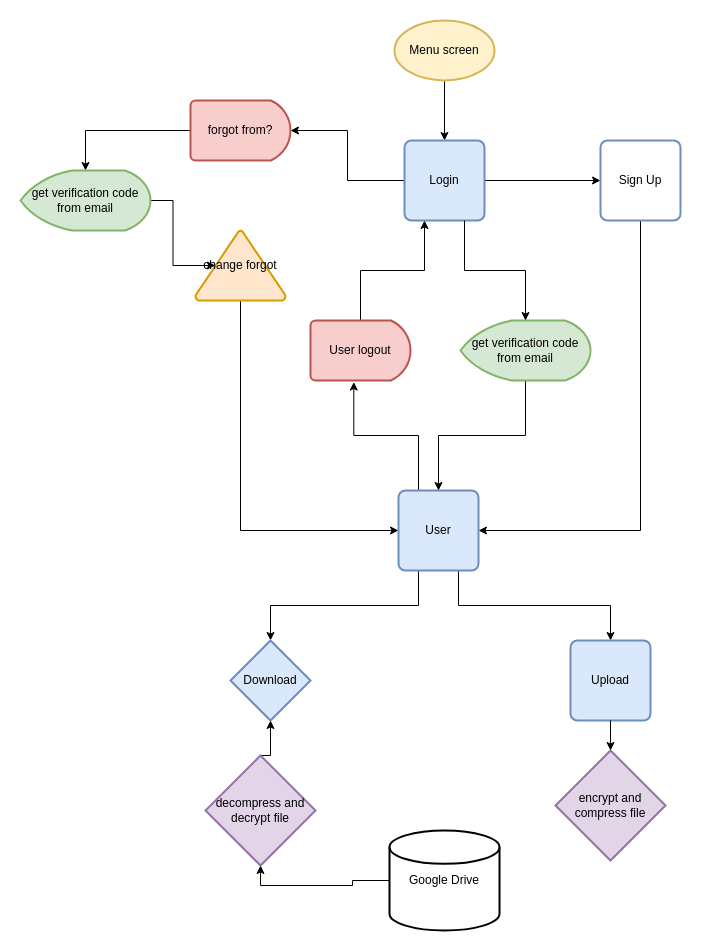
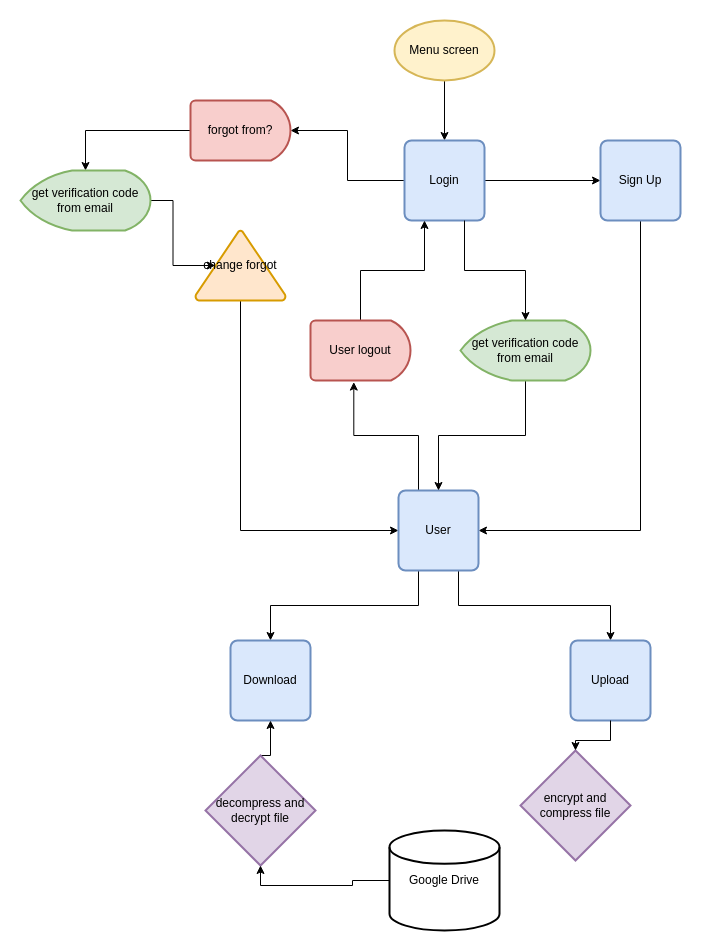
(641, 181) -> (641, 181)
(271, 681) -> (271, 681)
(611, 806) -> (576, 806)
